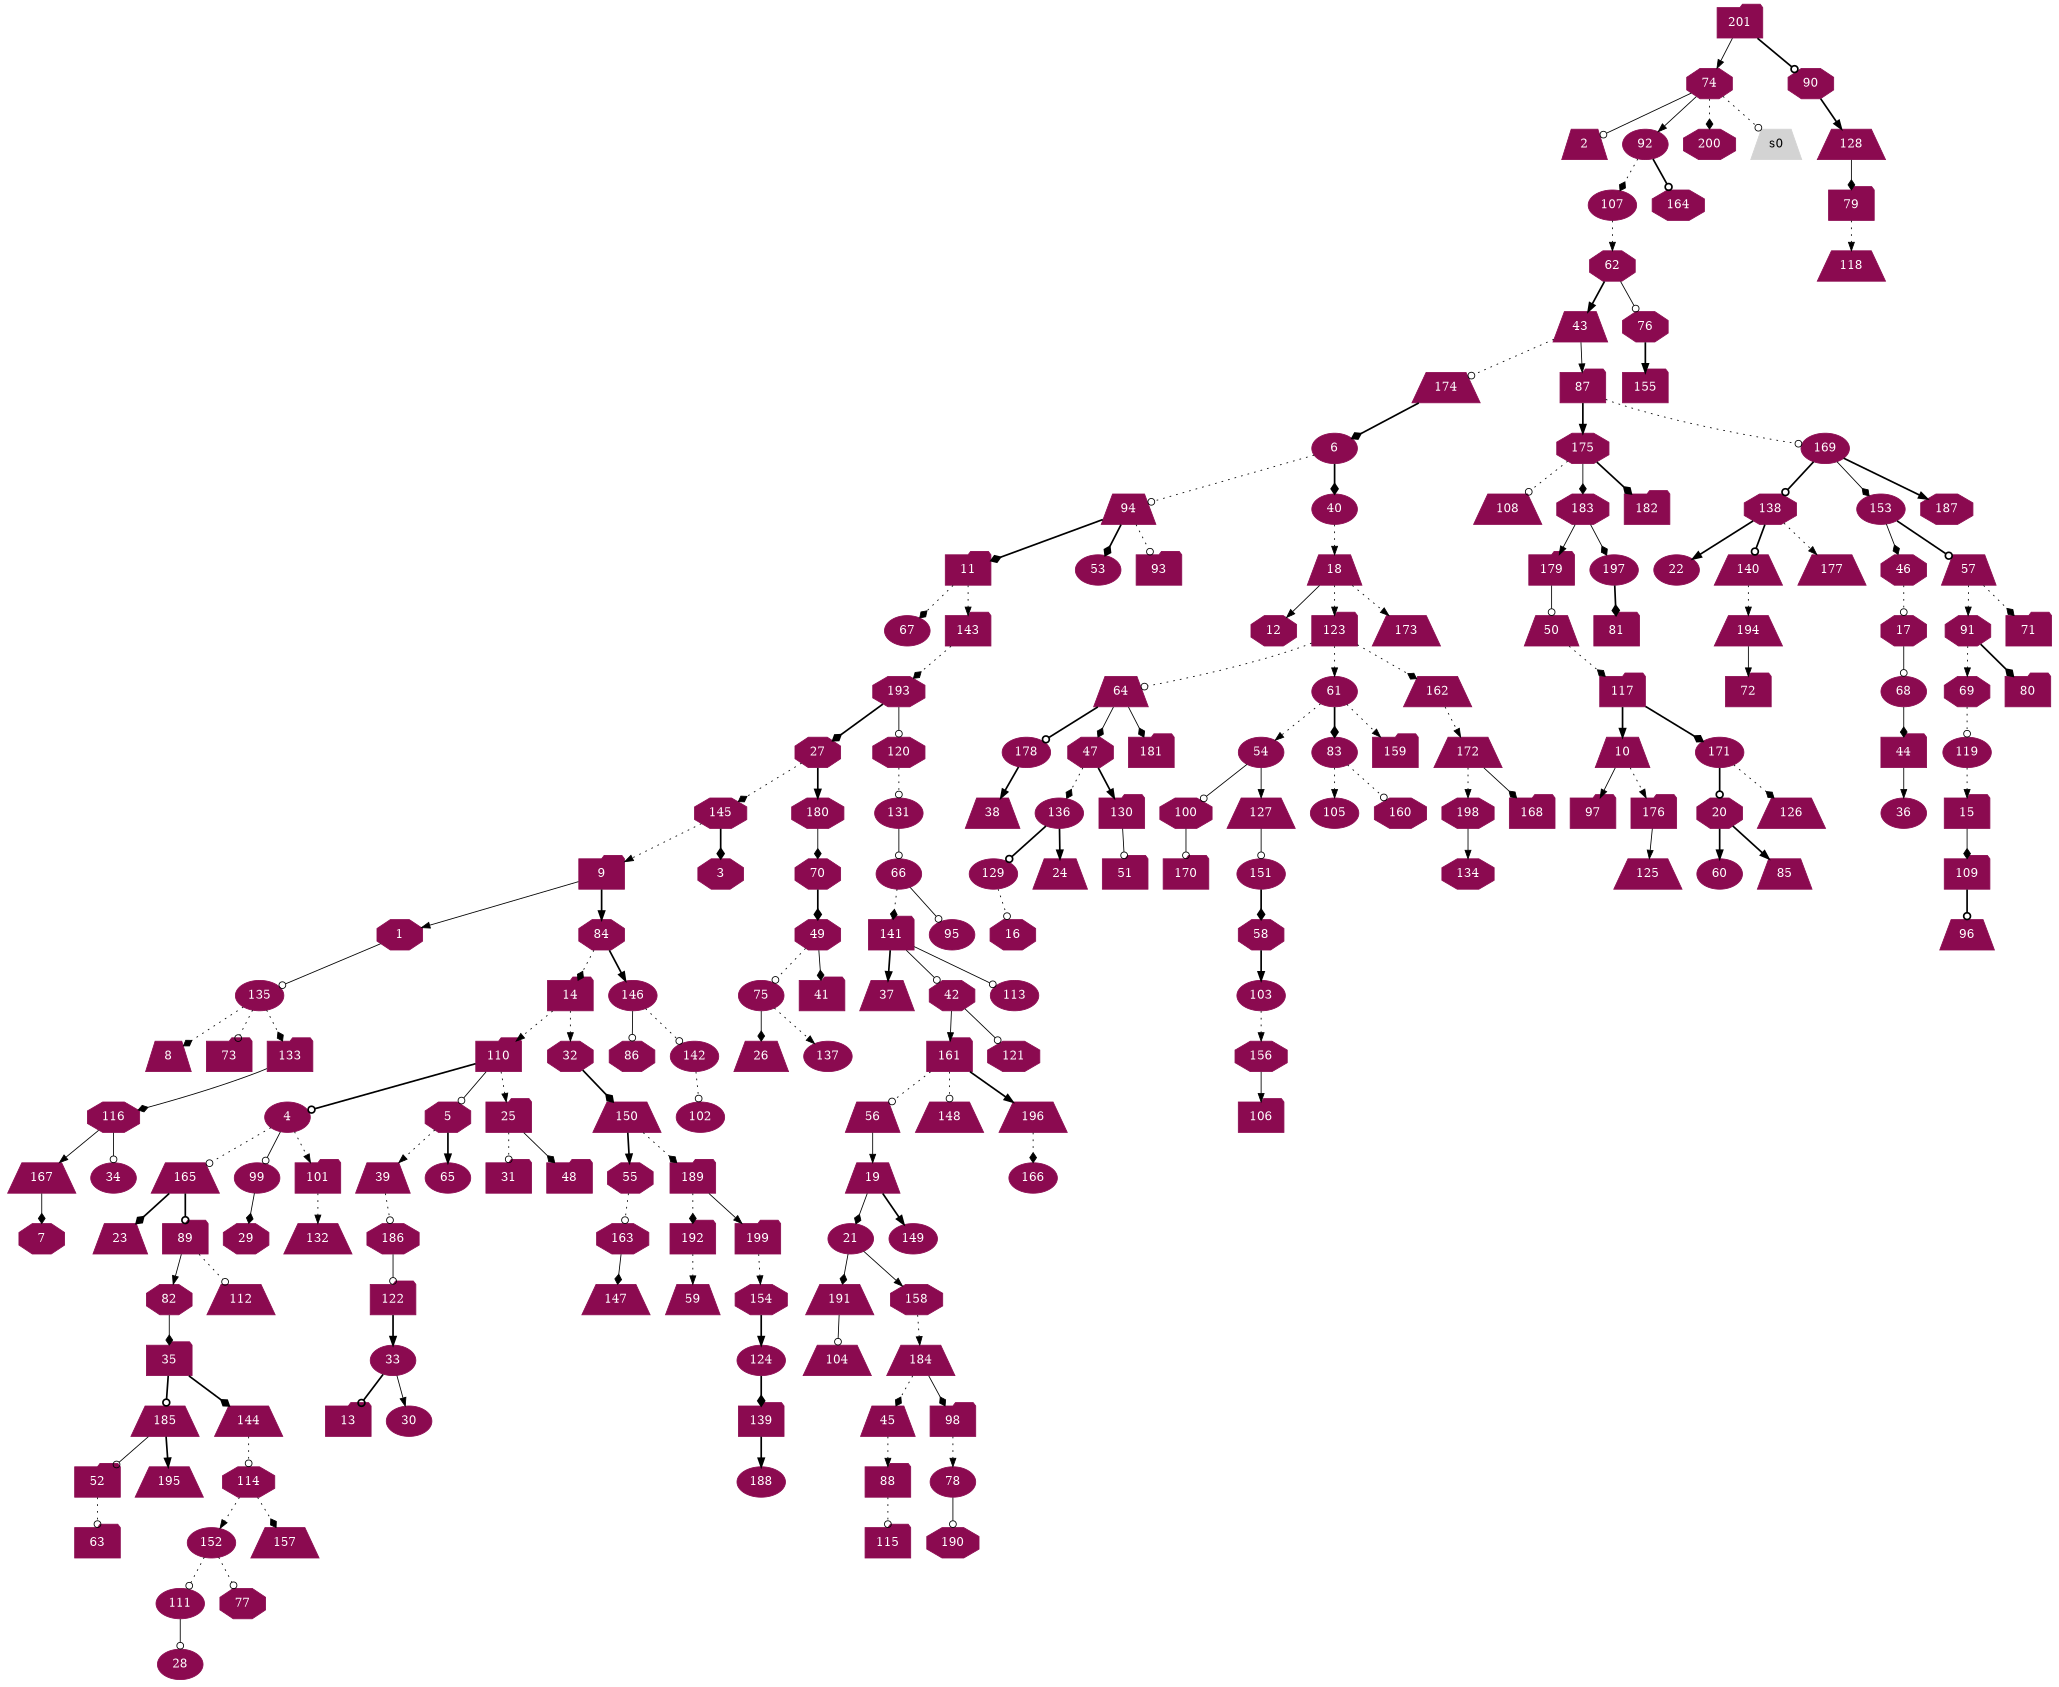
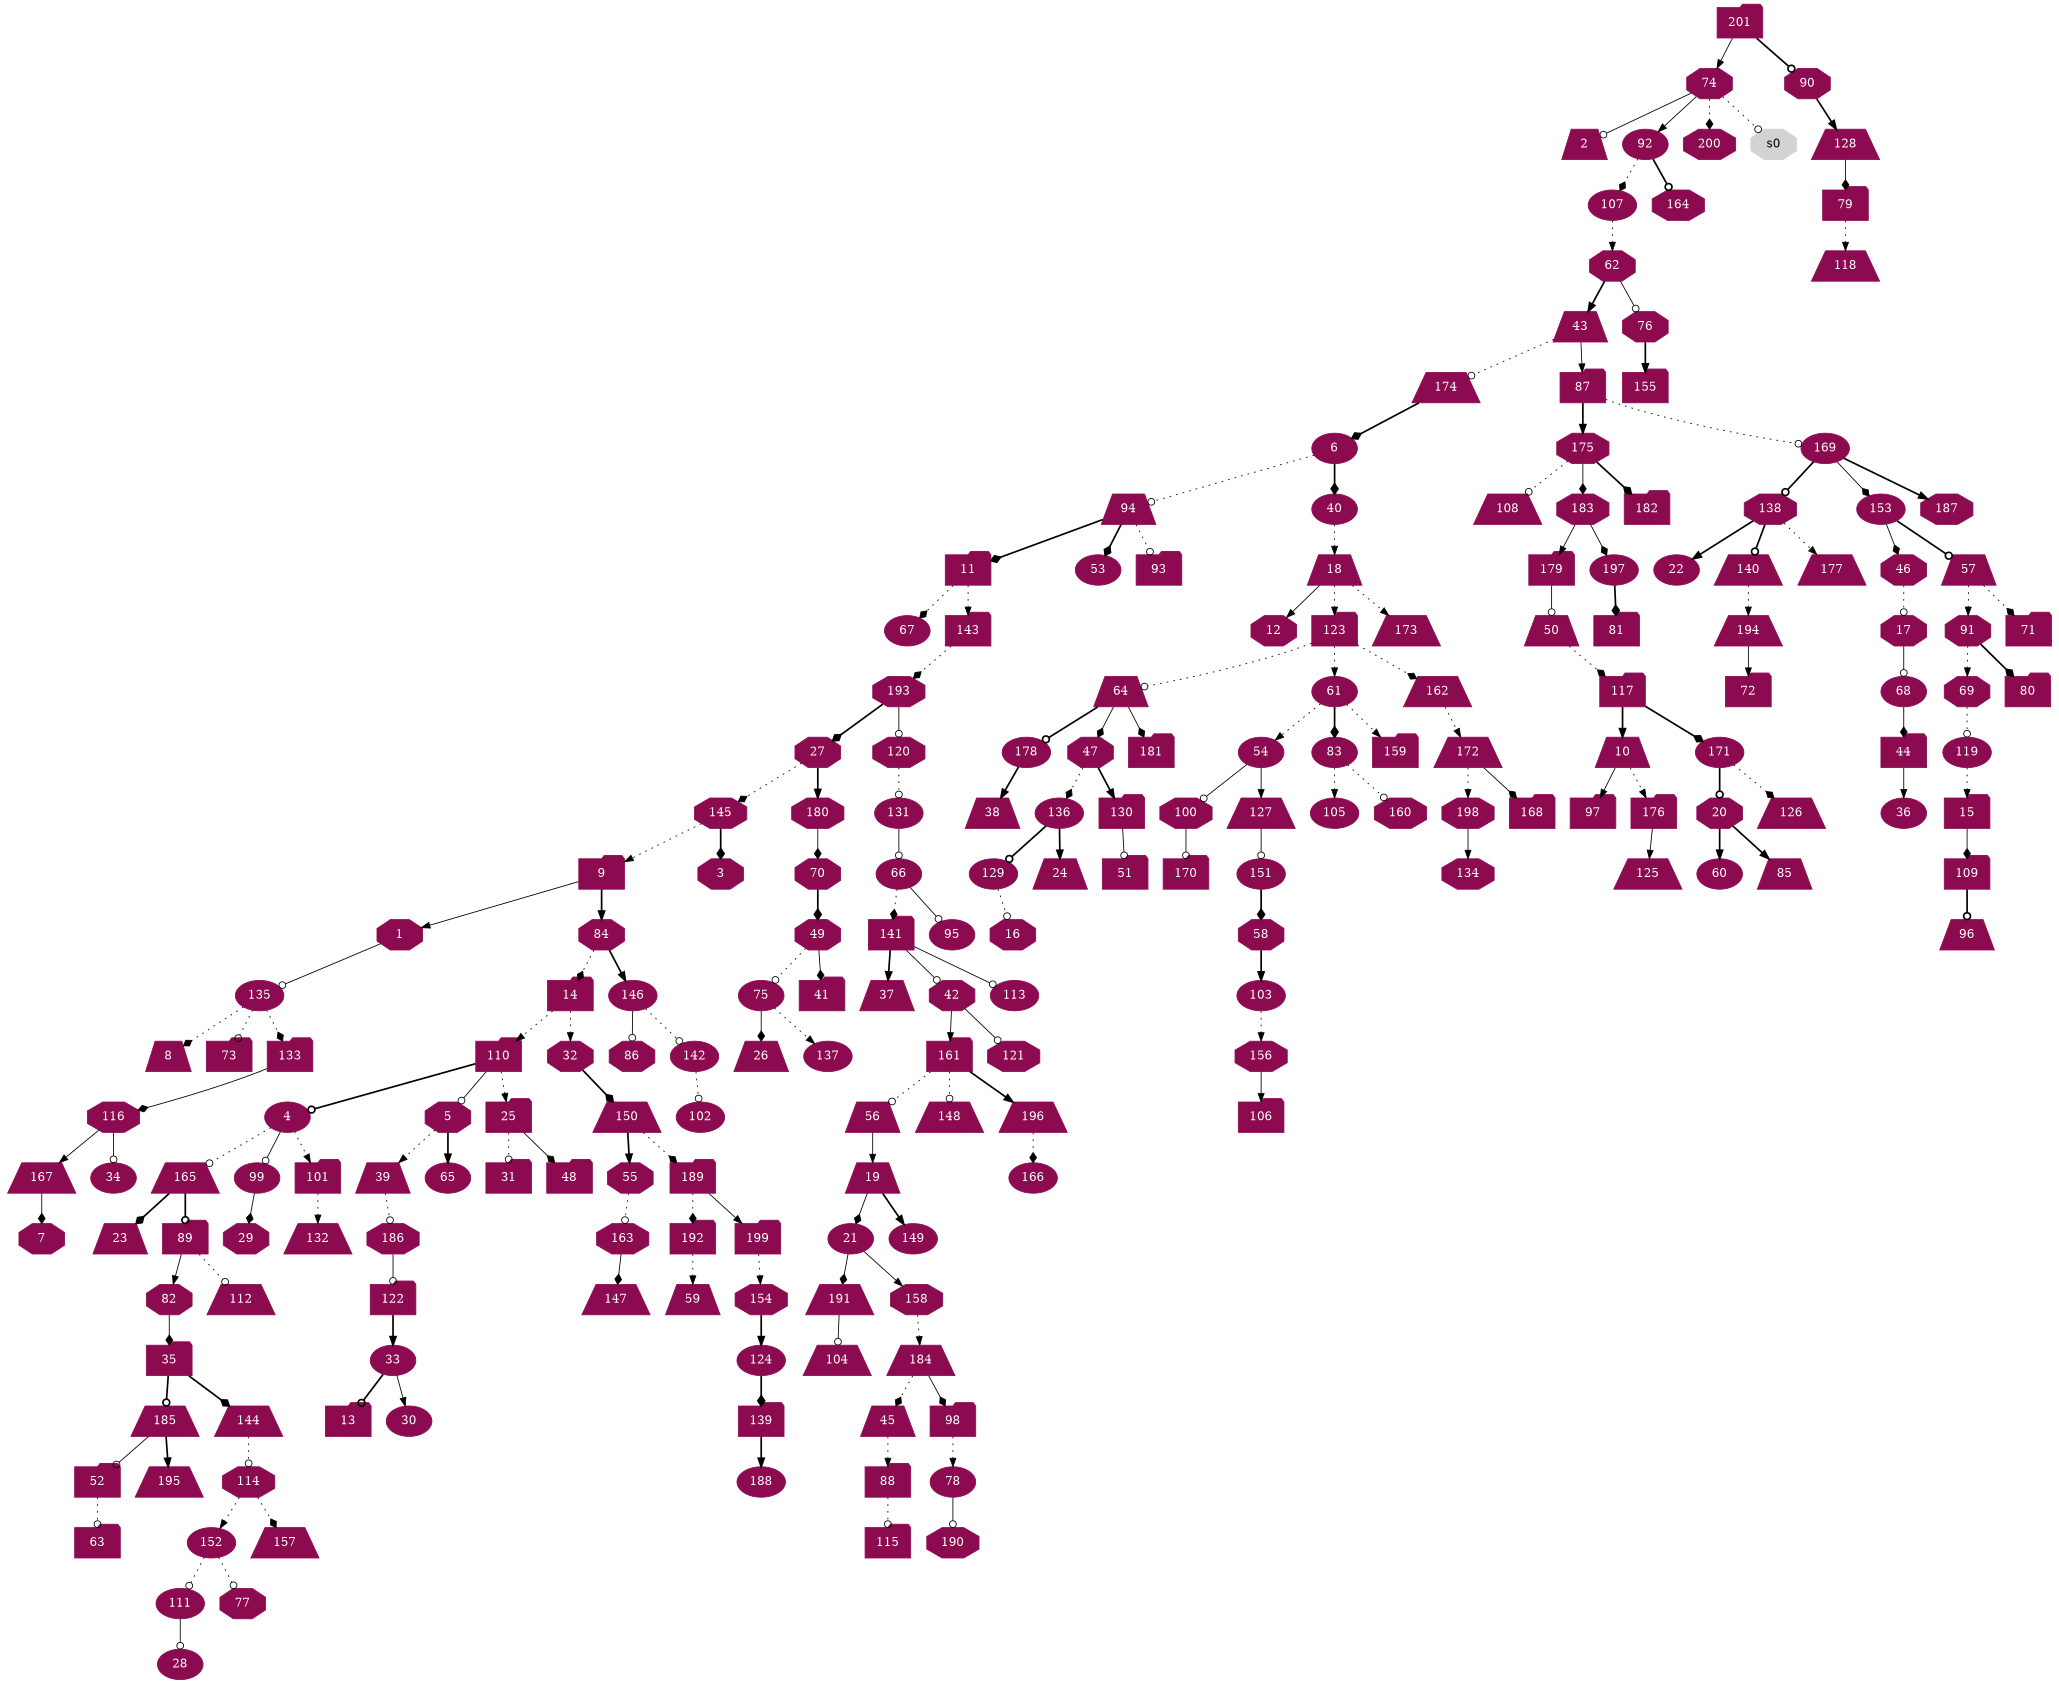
(1776, 144) -> (1774, 144)
